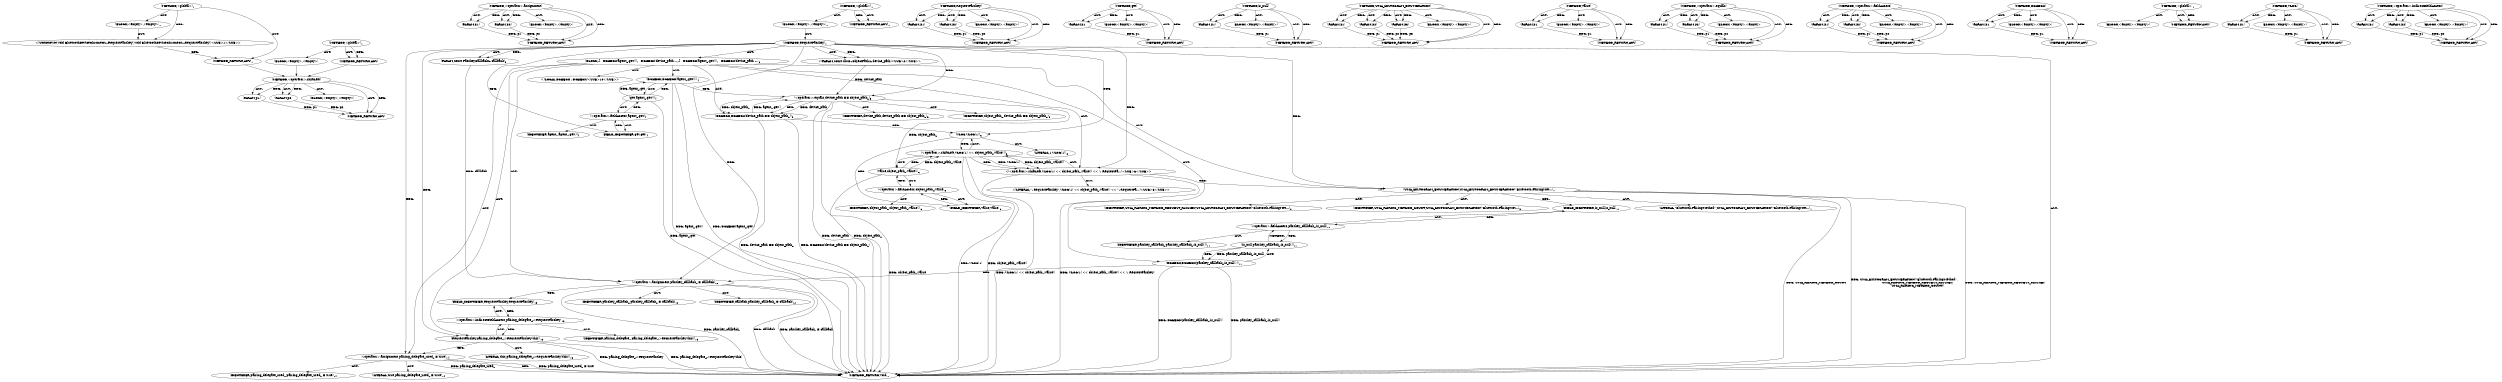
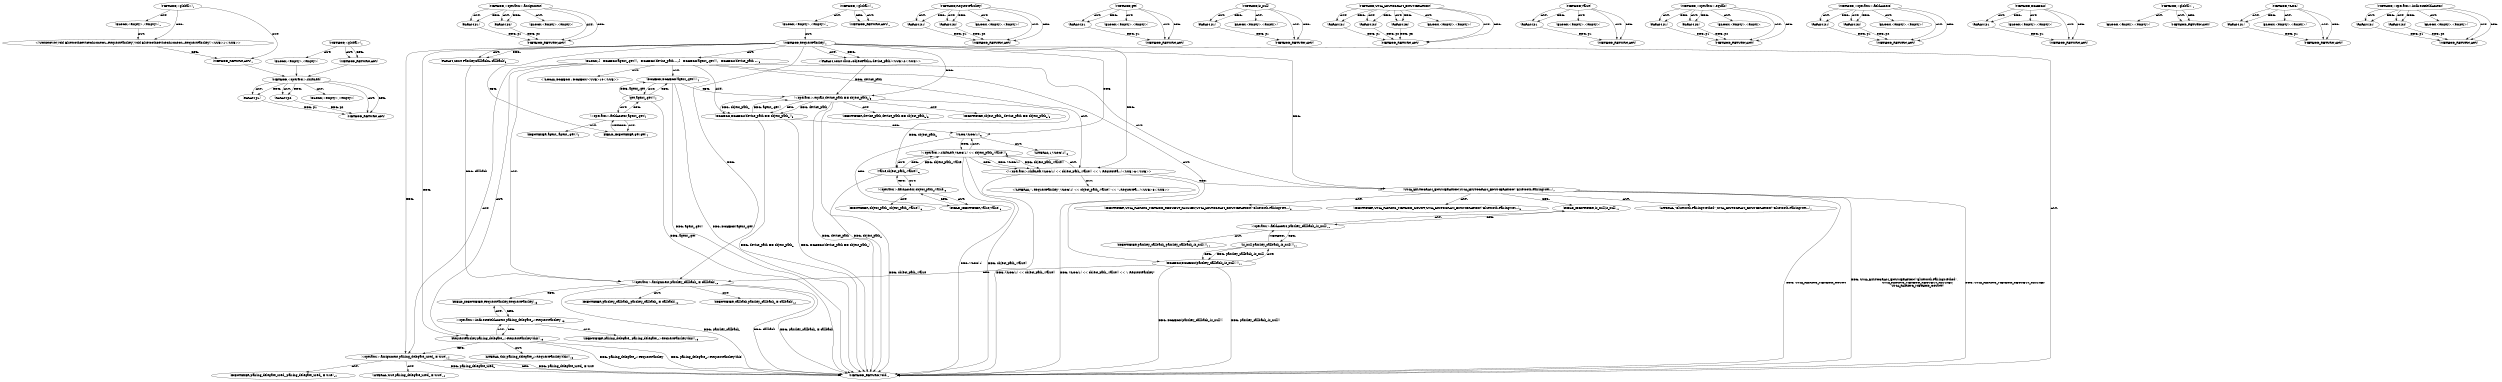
(620, 126) -> (620, 126)
